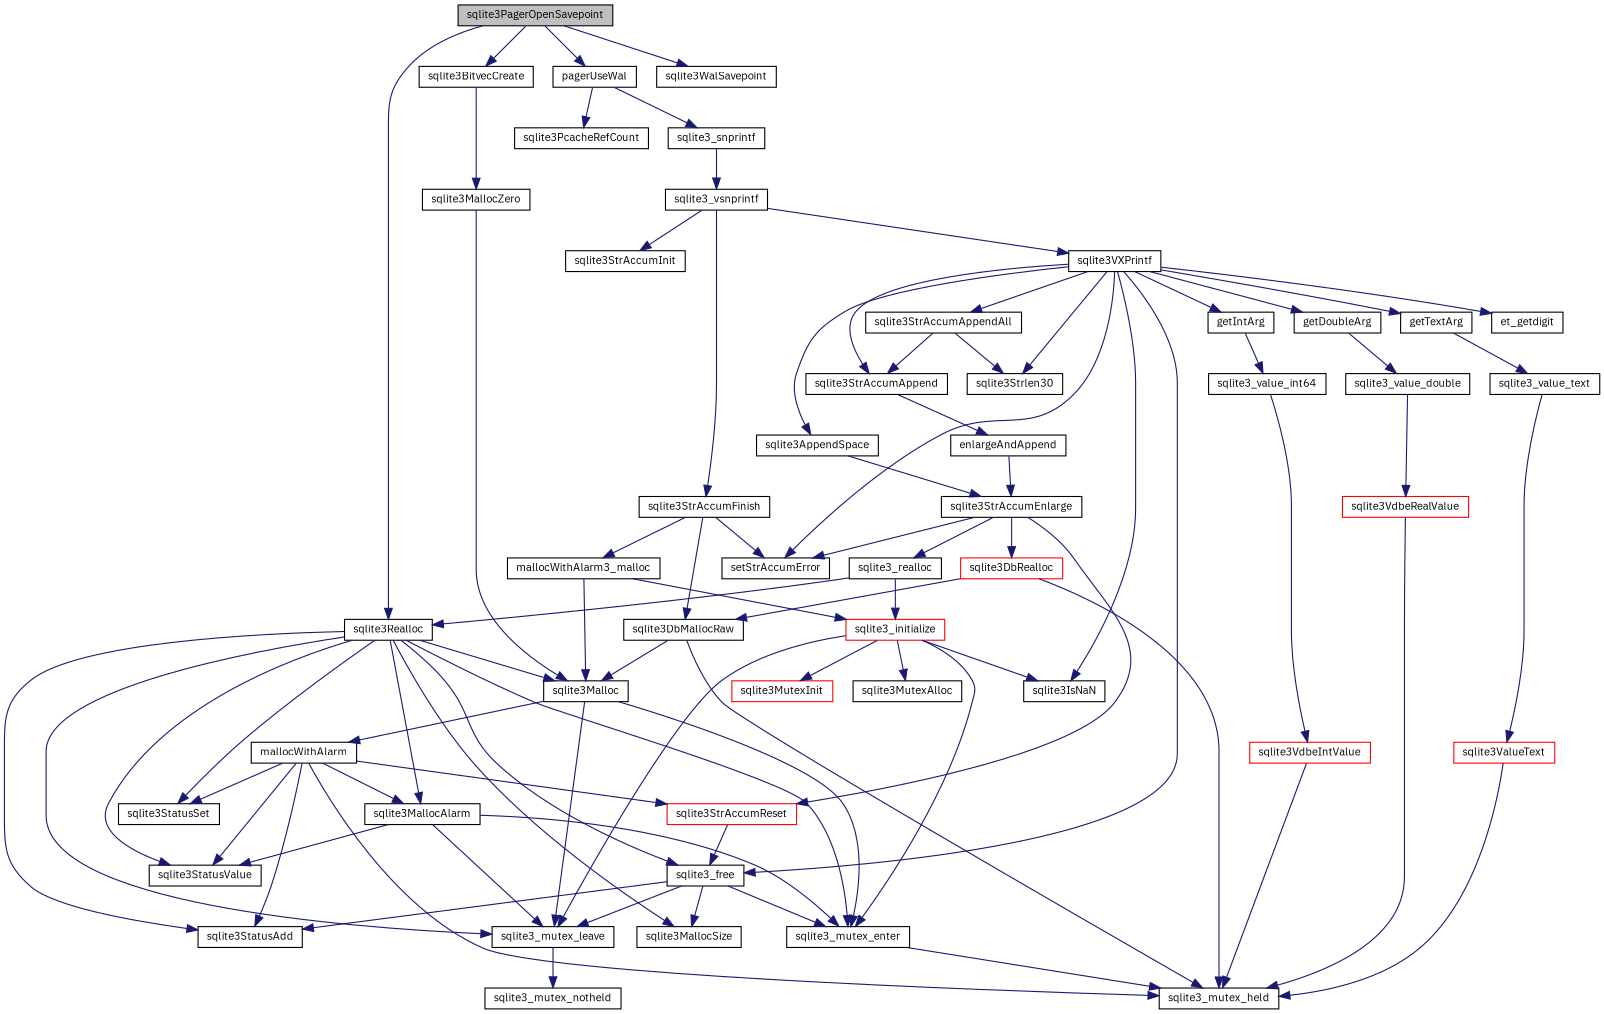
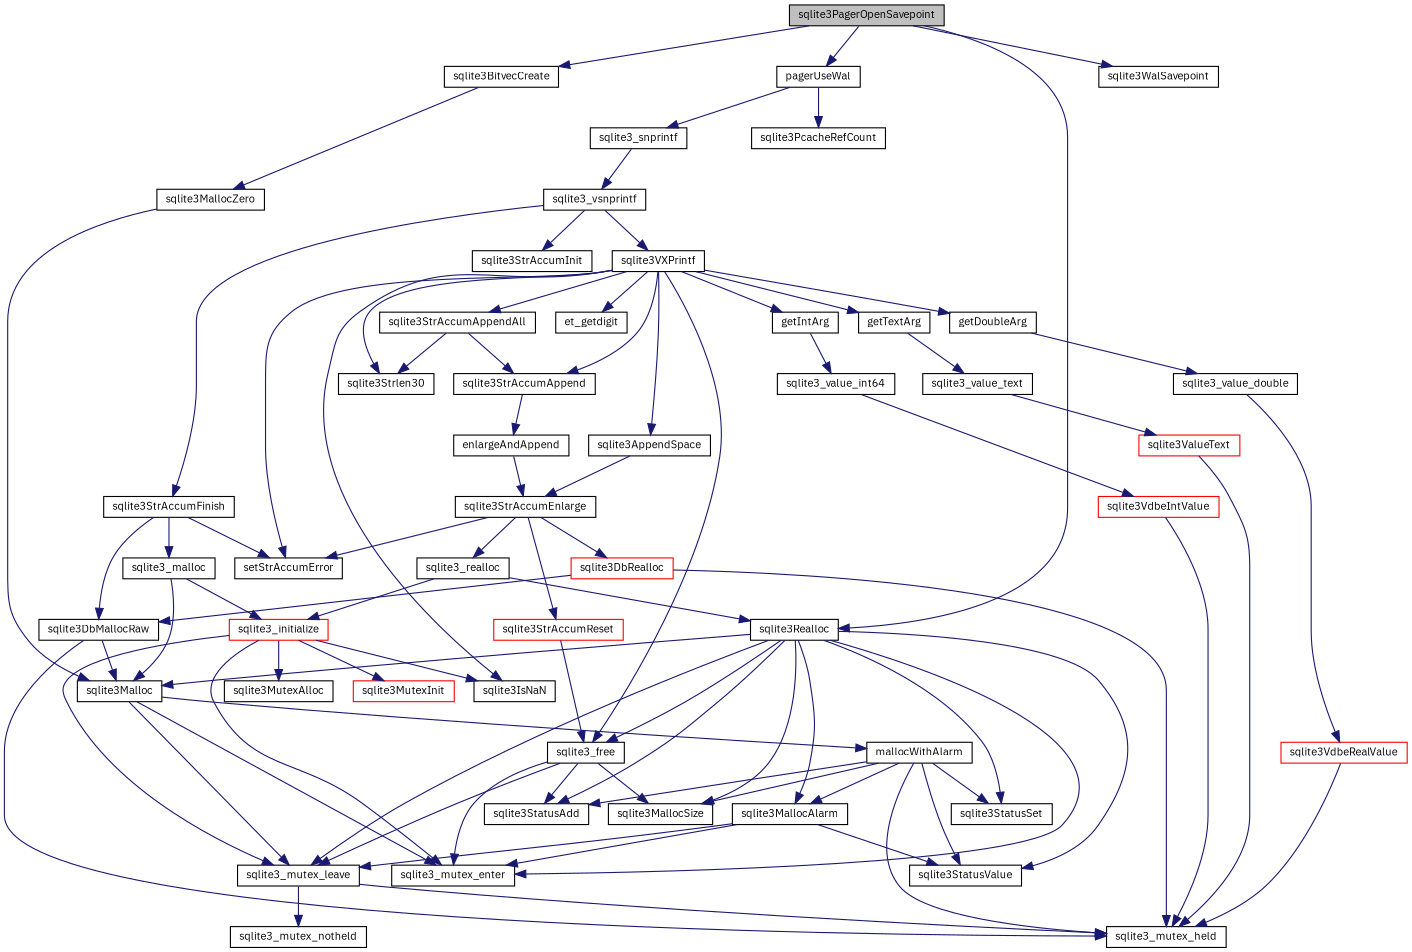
(584, 568) -> (169, 568)
(506, 782) -> (795, 782)
(1028, 967) -> (727, 912)
